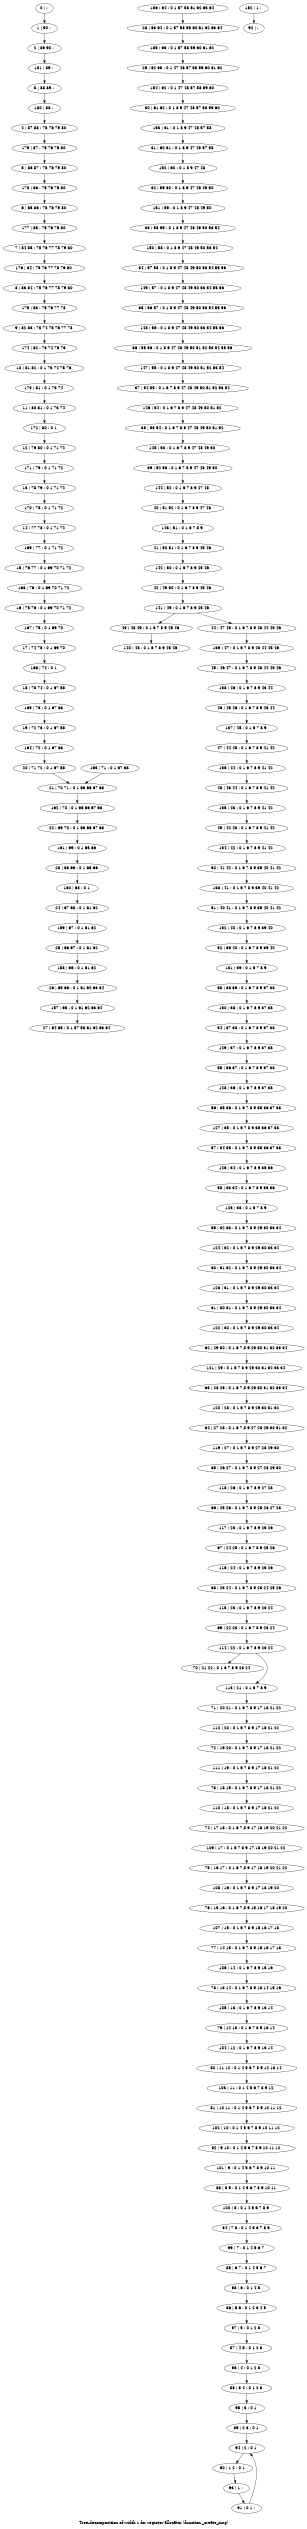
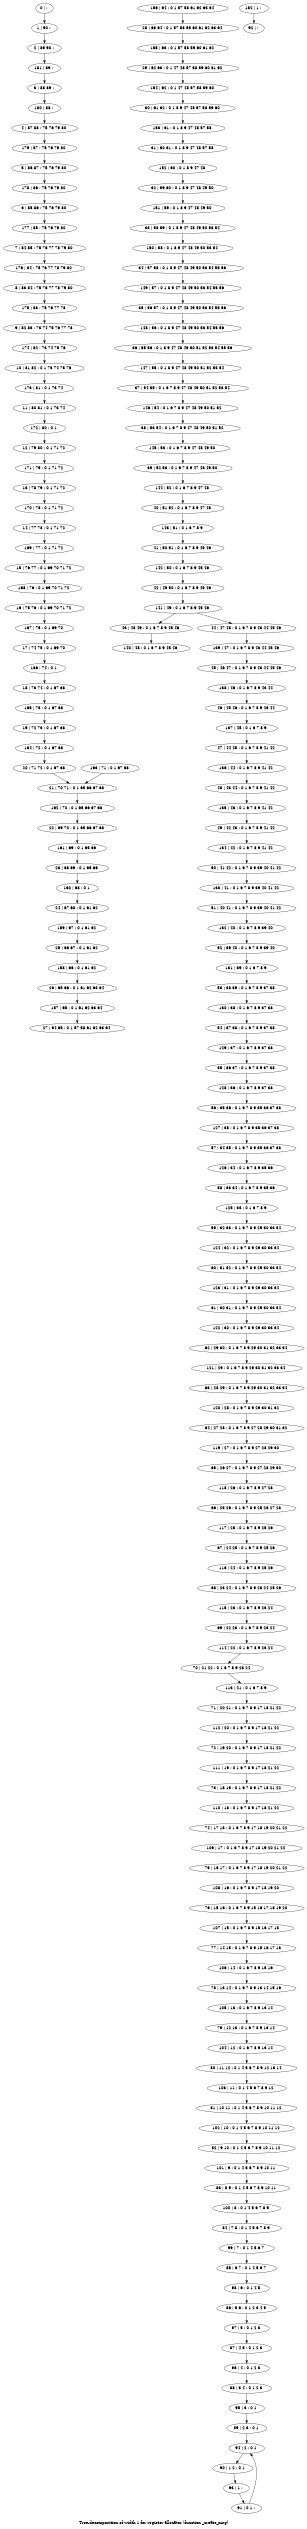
(267, 1667) -> (233, 1677)
none -> (247, 1837)
